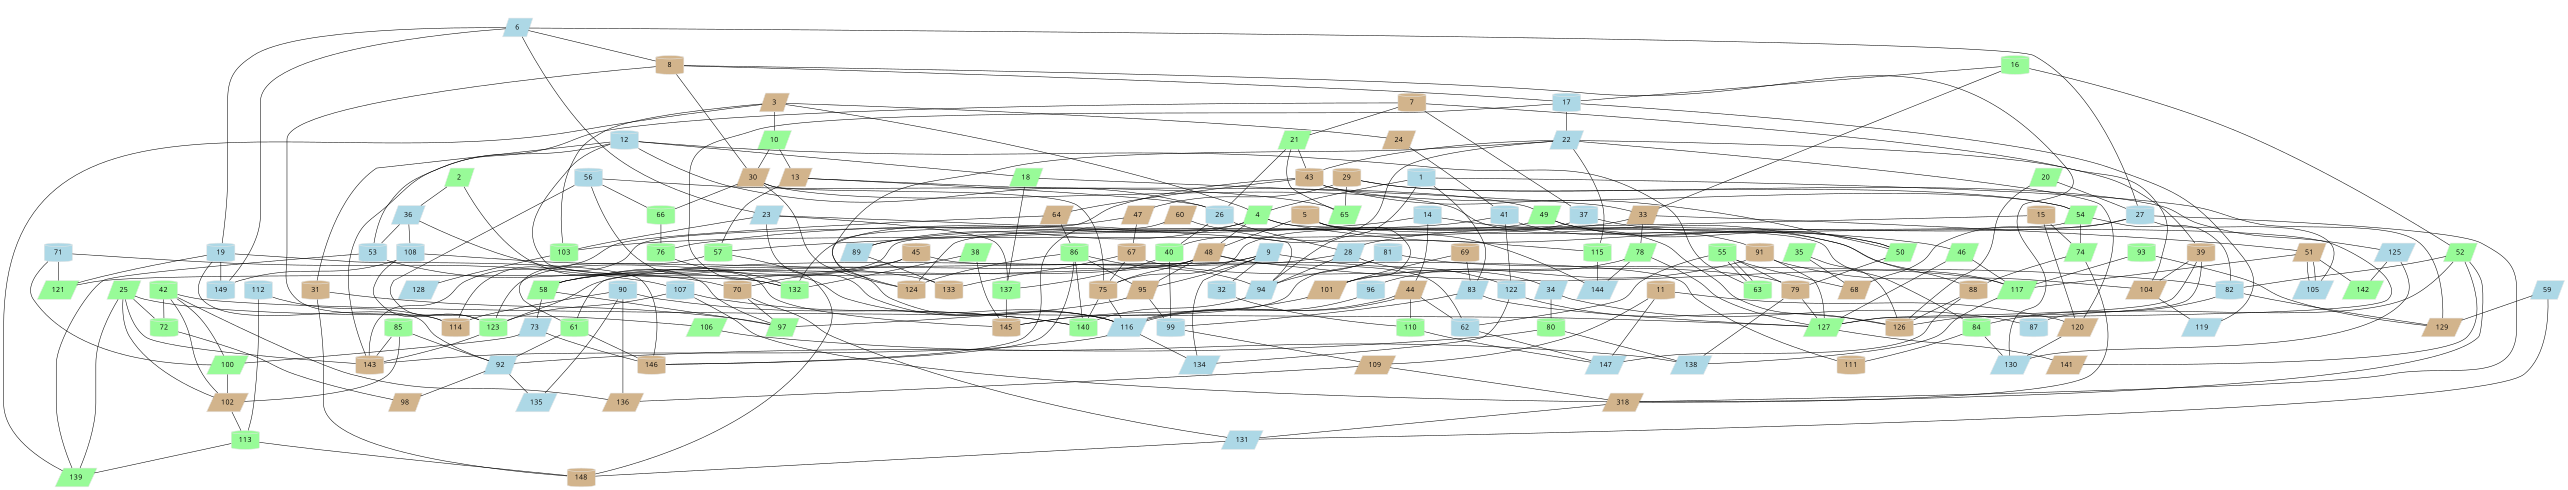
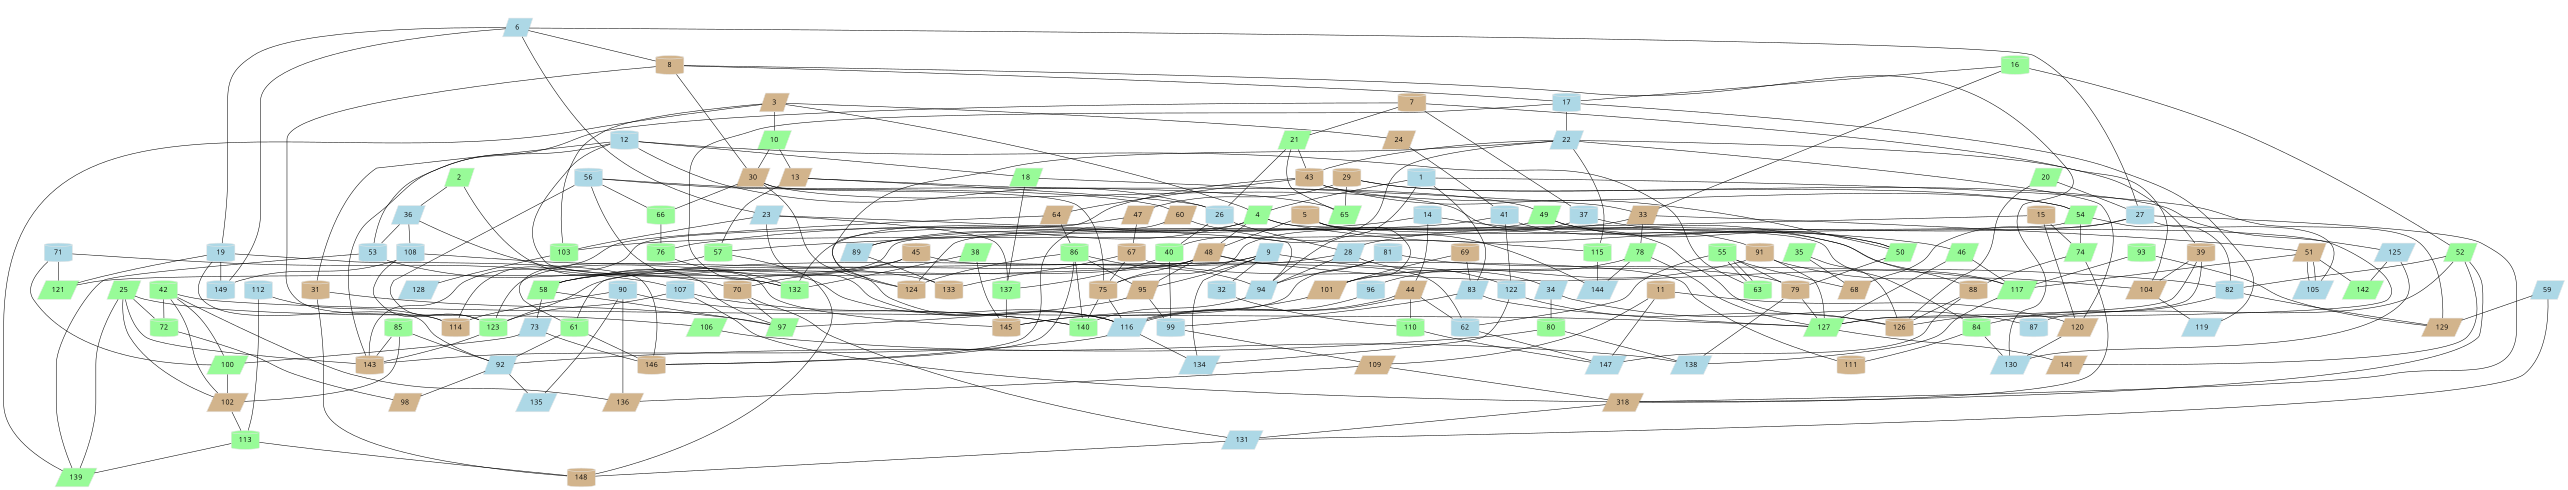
none -> (886, 190)
